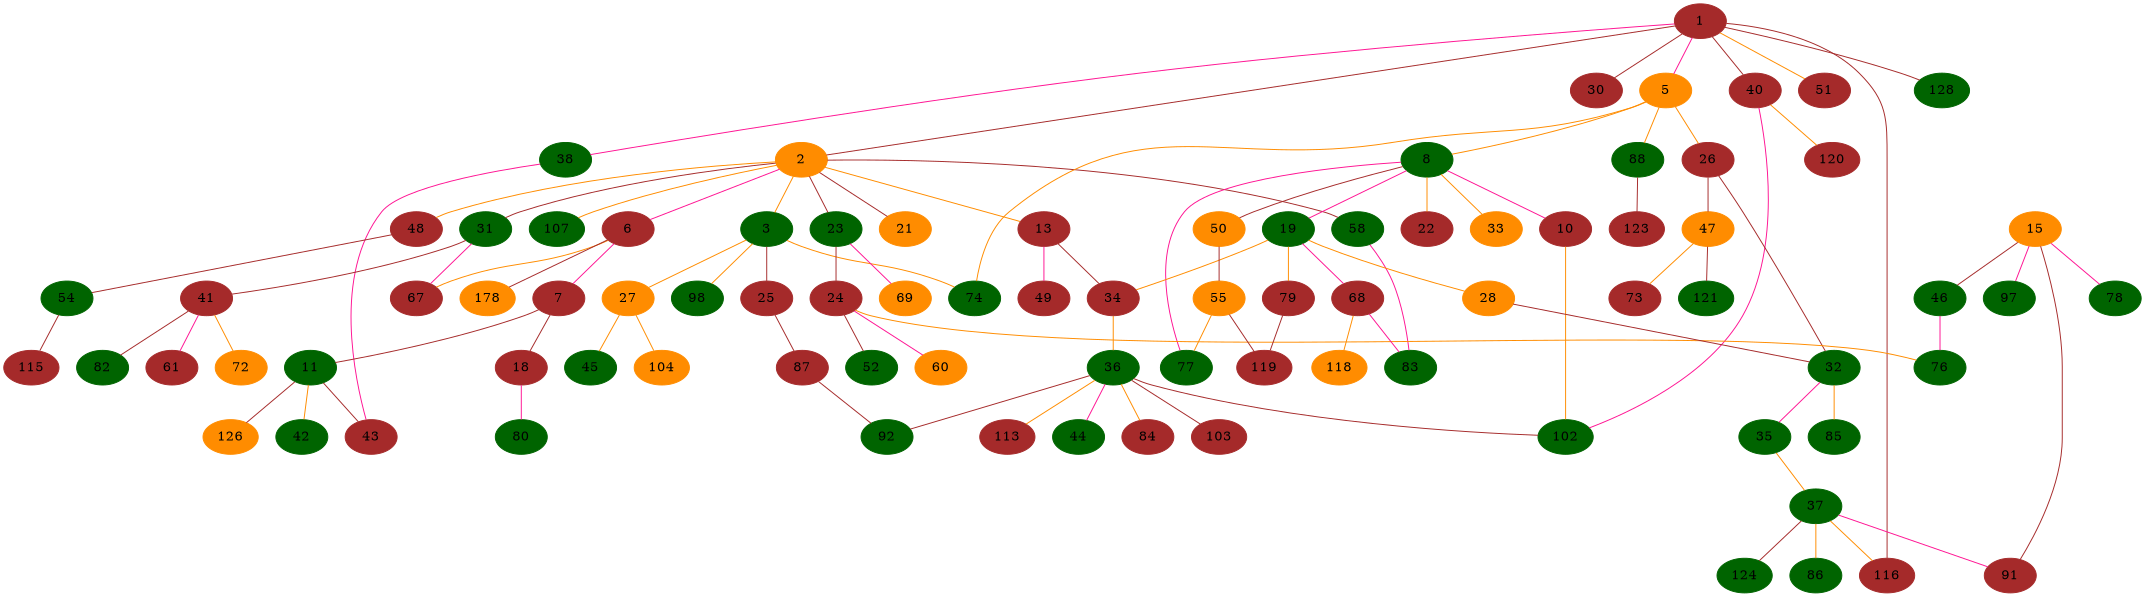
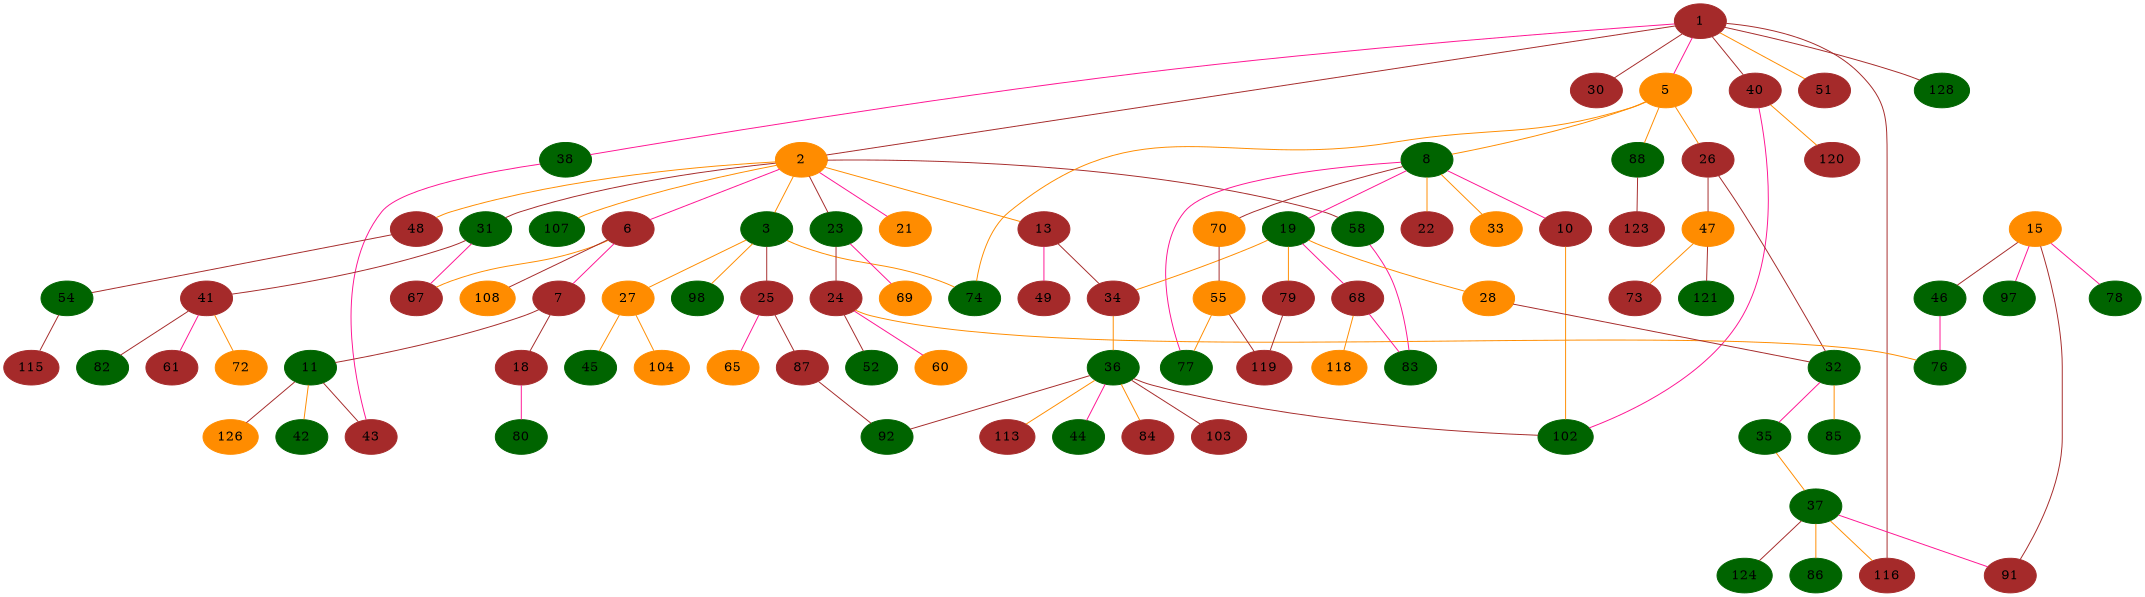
(853, 194) -> (853, 194)
(1219, 229) -> (1219, 229)
(488, 298) -> (488, 298)
none -> (733, 368)
